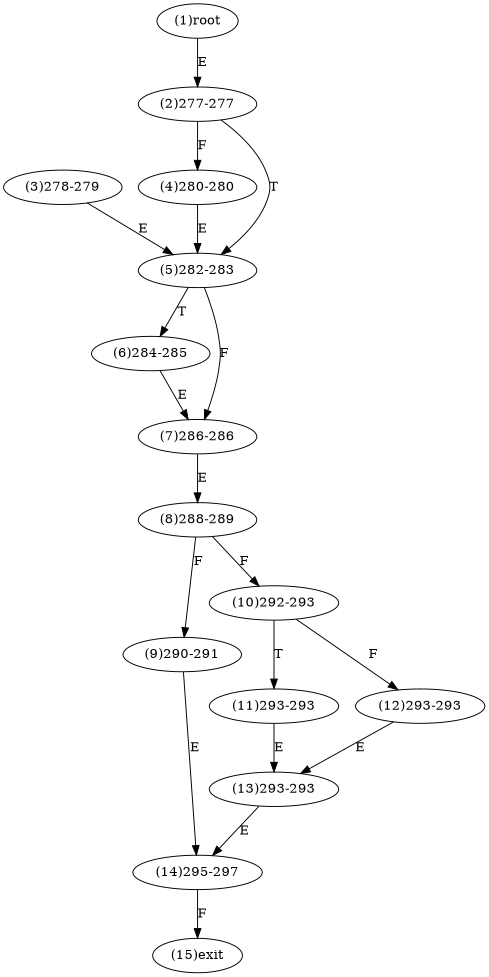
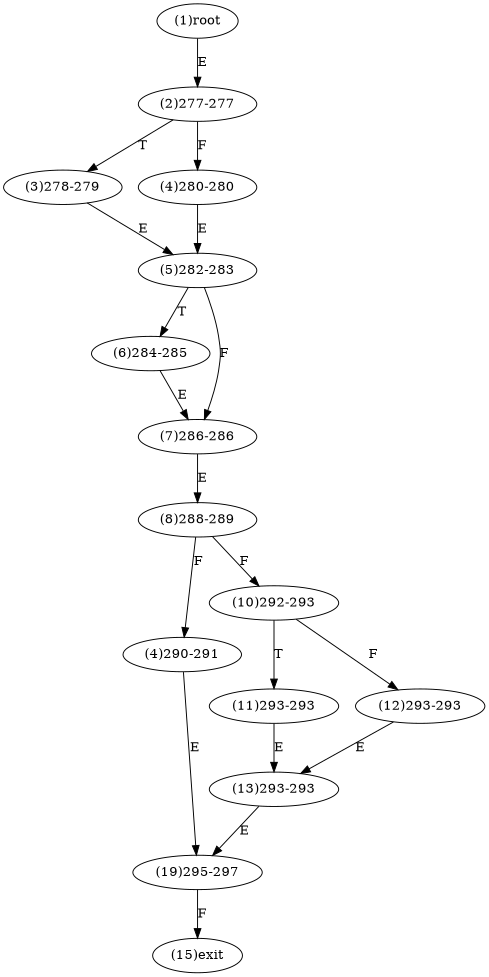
(269, 183) -> (135, 143)
(182, 655) -> (182, 655)
(198, 872) -> (198, 872)
